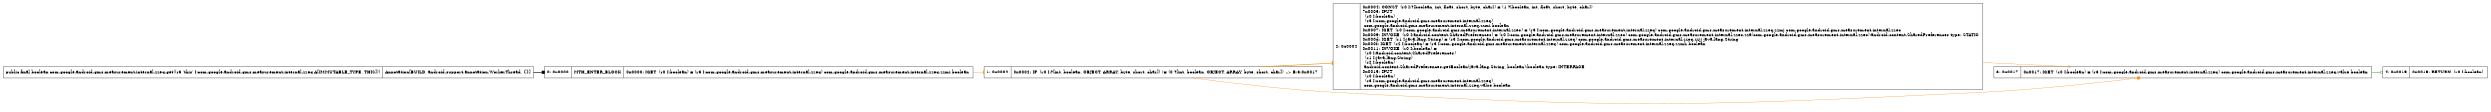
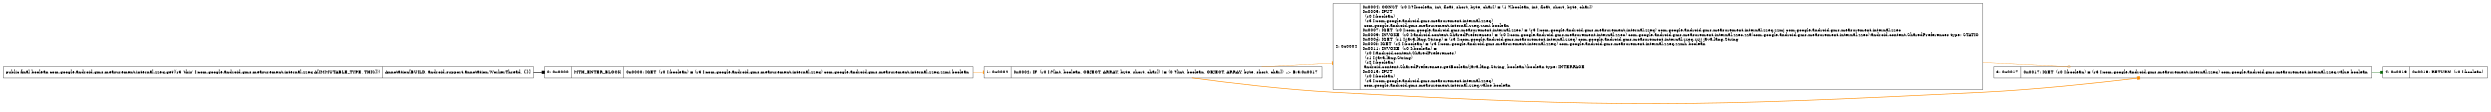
(1379, 12) -> (1379, 12)
(1296, 65) -> (1296, 65)
(2376, 72) -> (2376, 72)
(1664, 104) -> (1664, 104)
